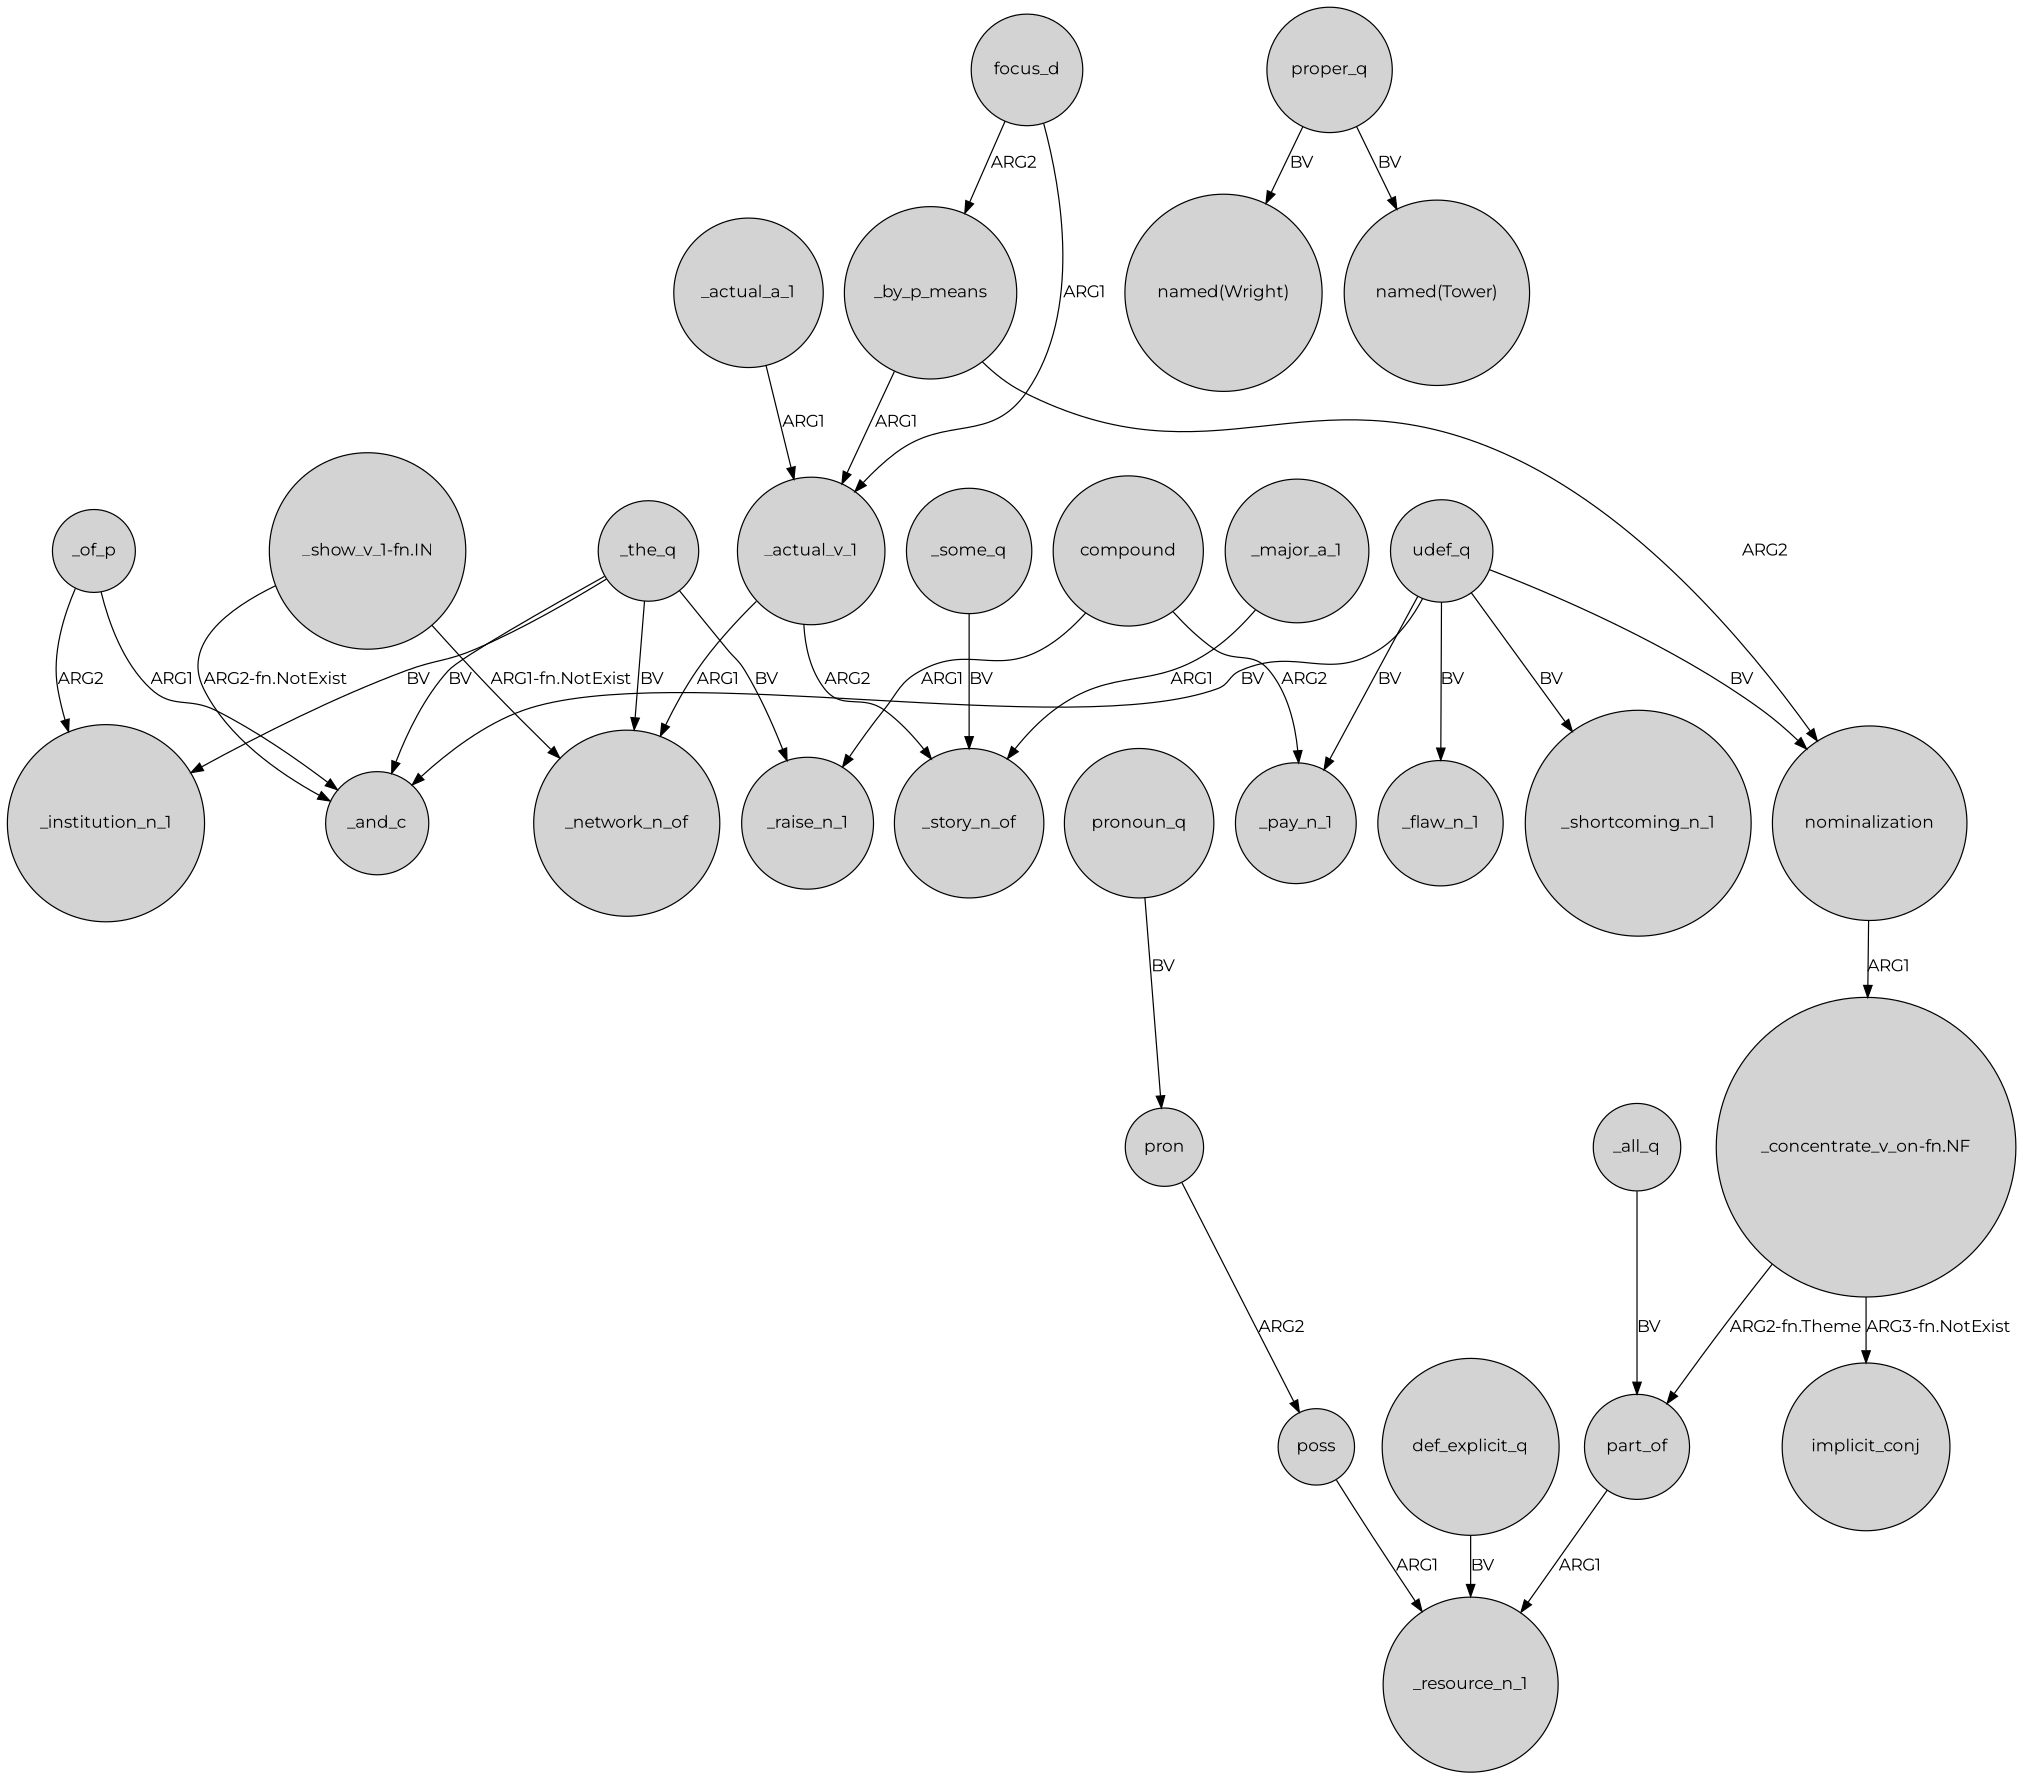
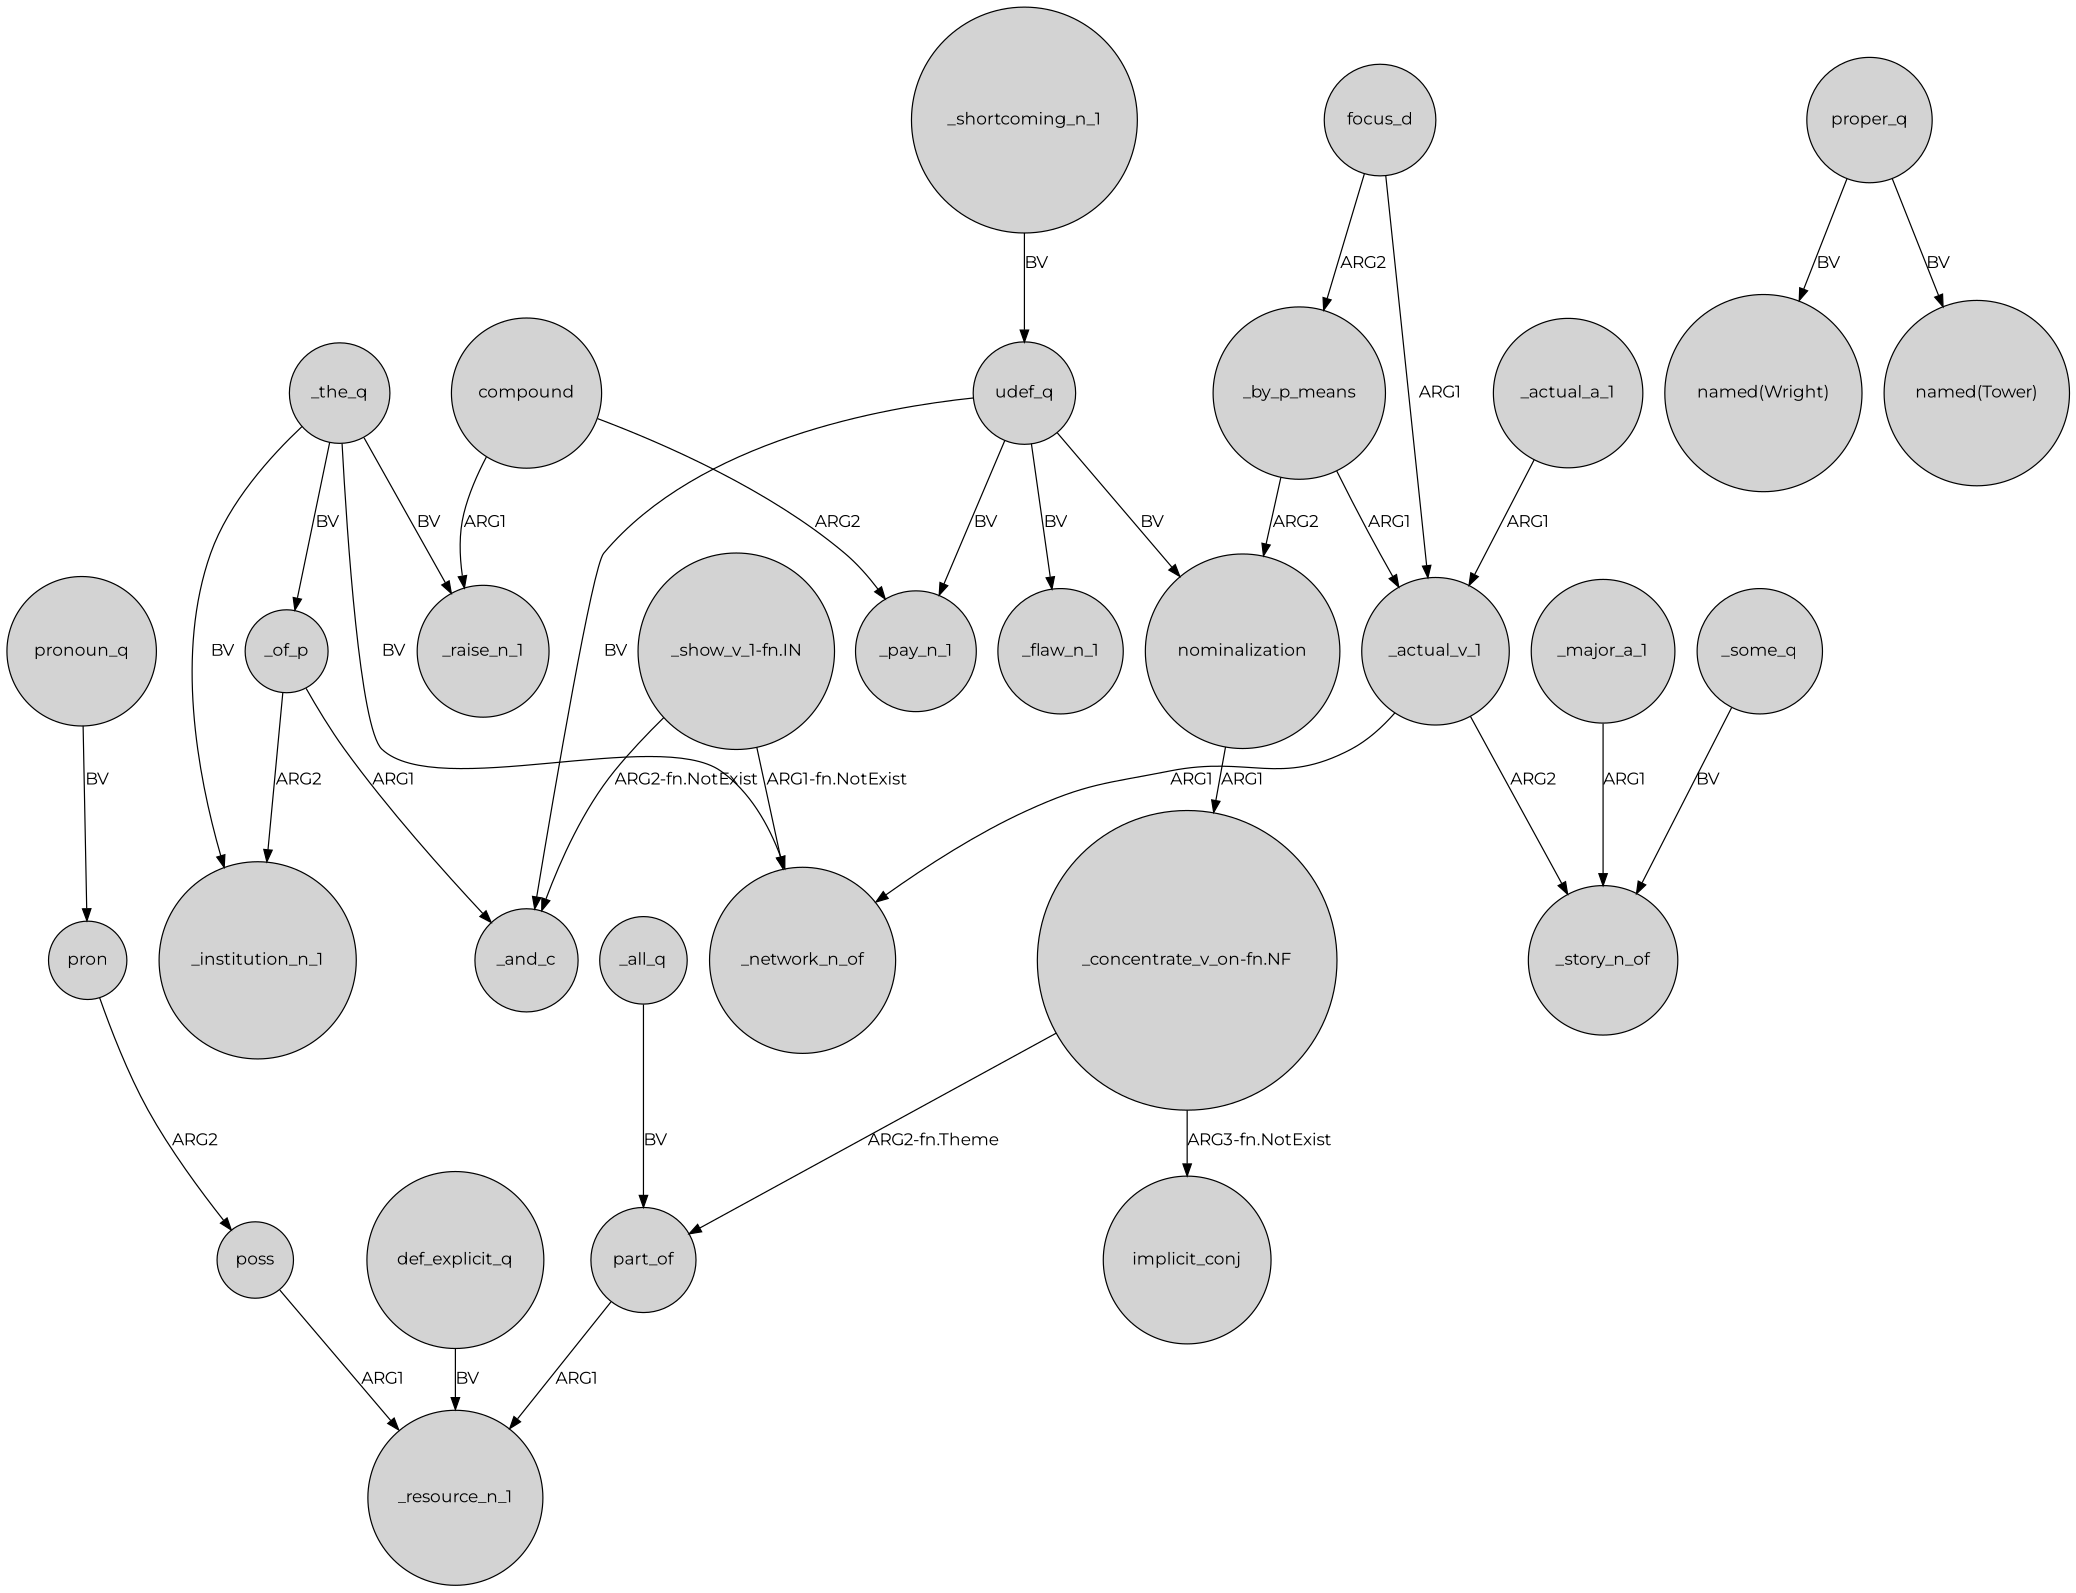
(1518, 657) -> (1024, 281)
(456, 664) -> (314, 520)
